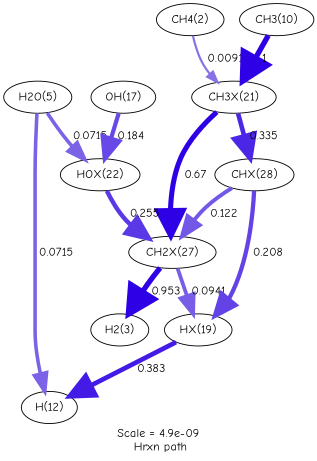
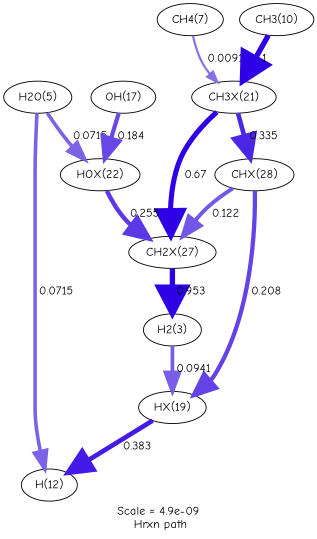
(190, 20) -> (190, 20)
(182, 282) -> (172, 359)
